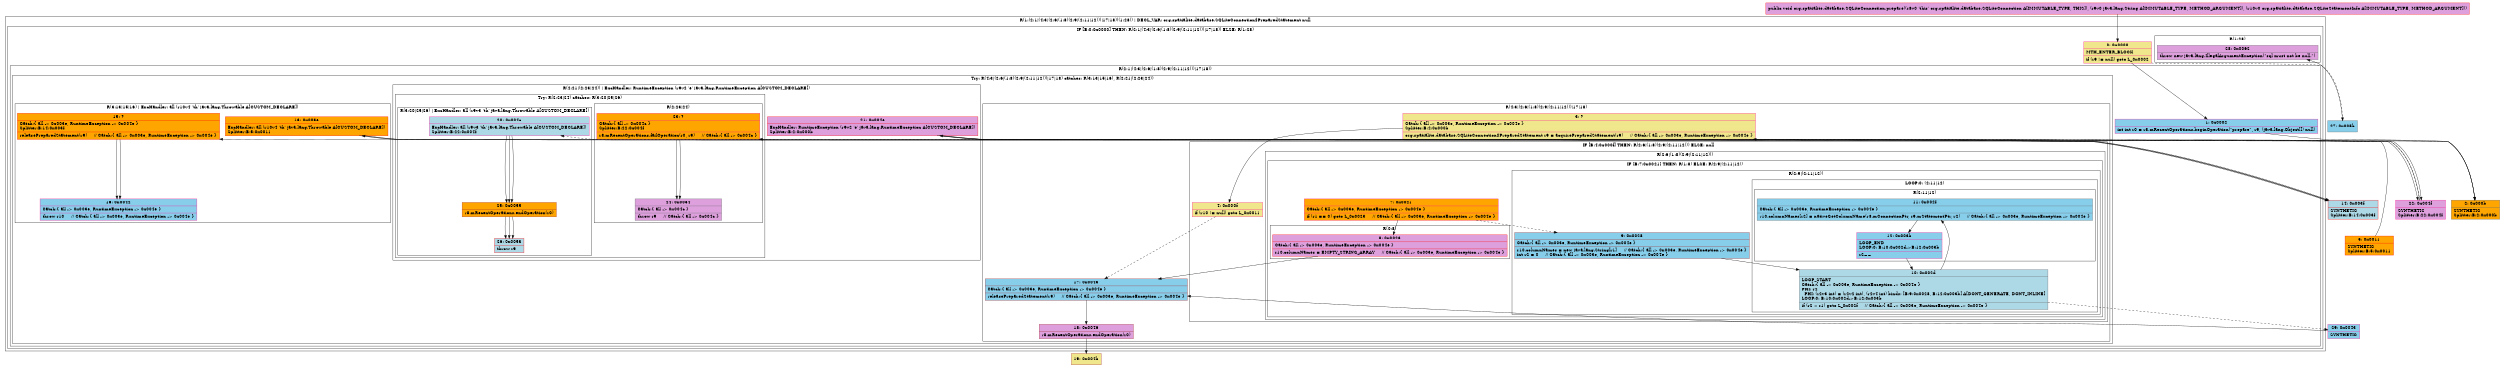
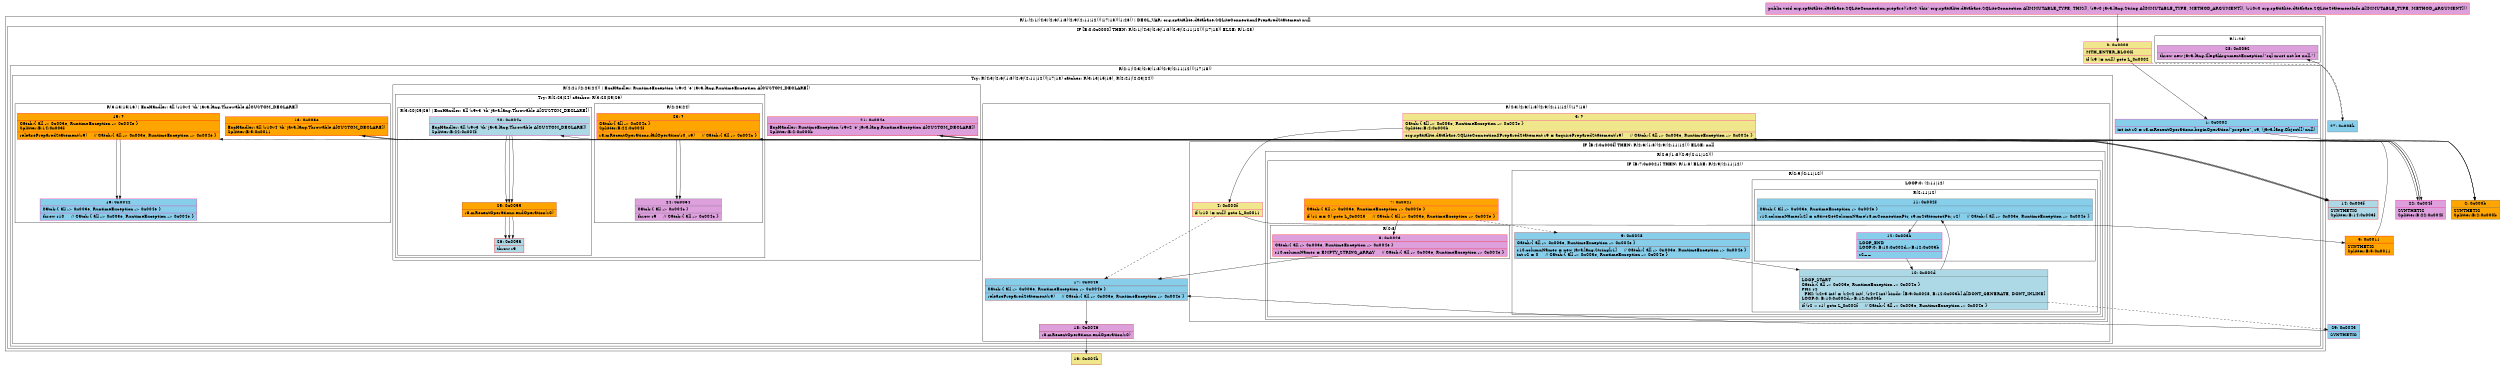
(1511, 139) -> (1511, 139)
none -> (1793, 225)
